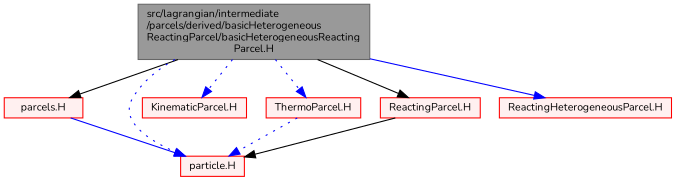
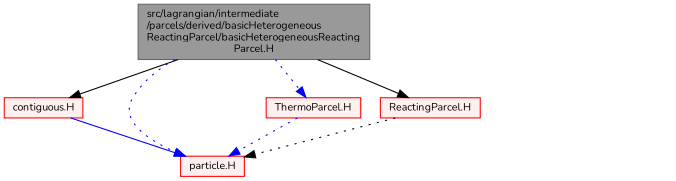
(44, 108) -> (44, 108)
(194, 108) -> none
(585, 108) -> none
(325, 136) -> (325, 136)
